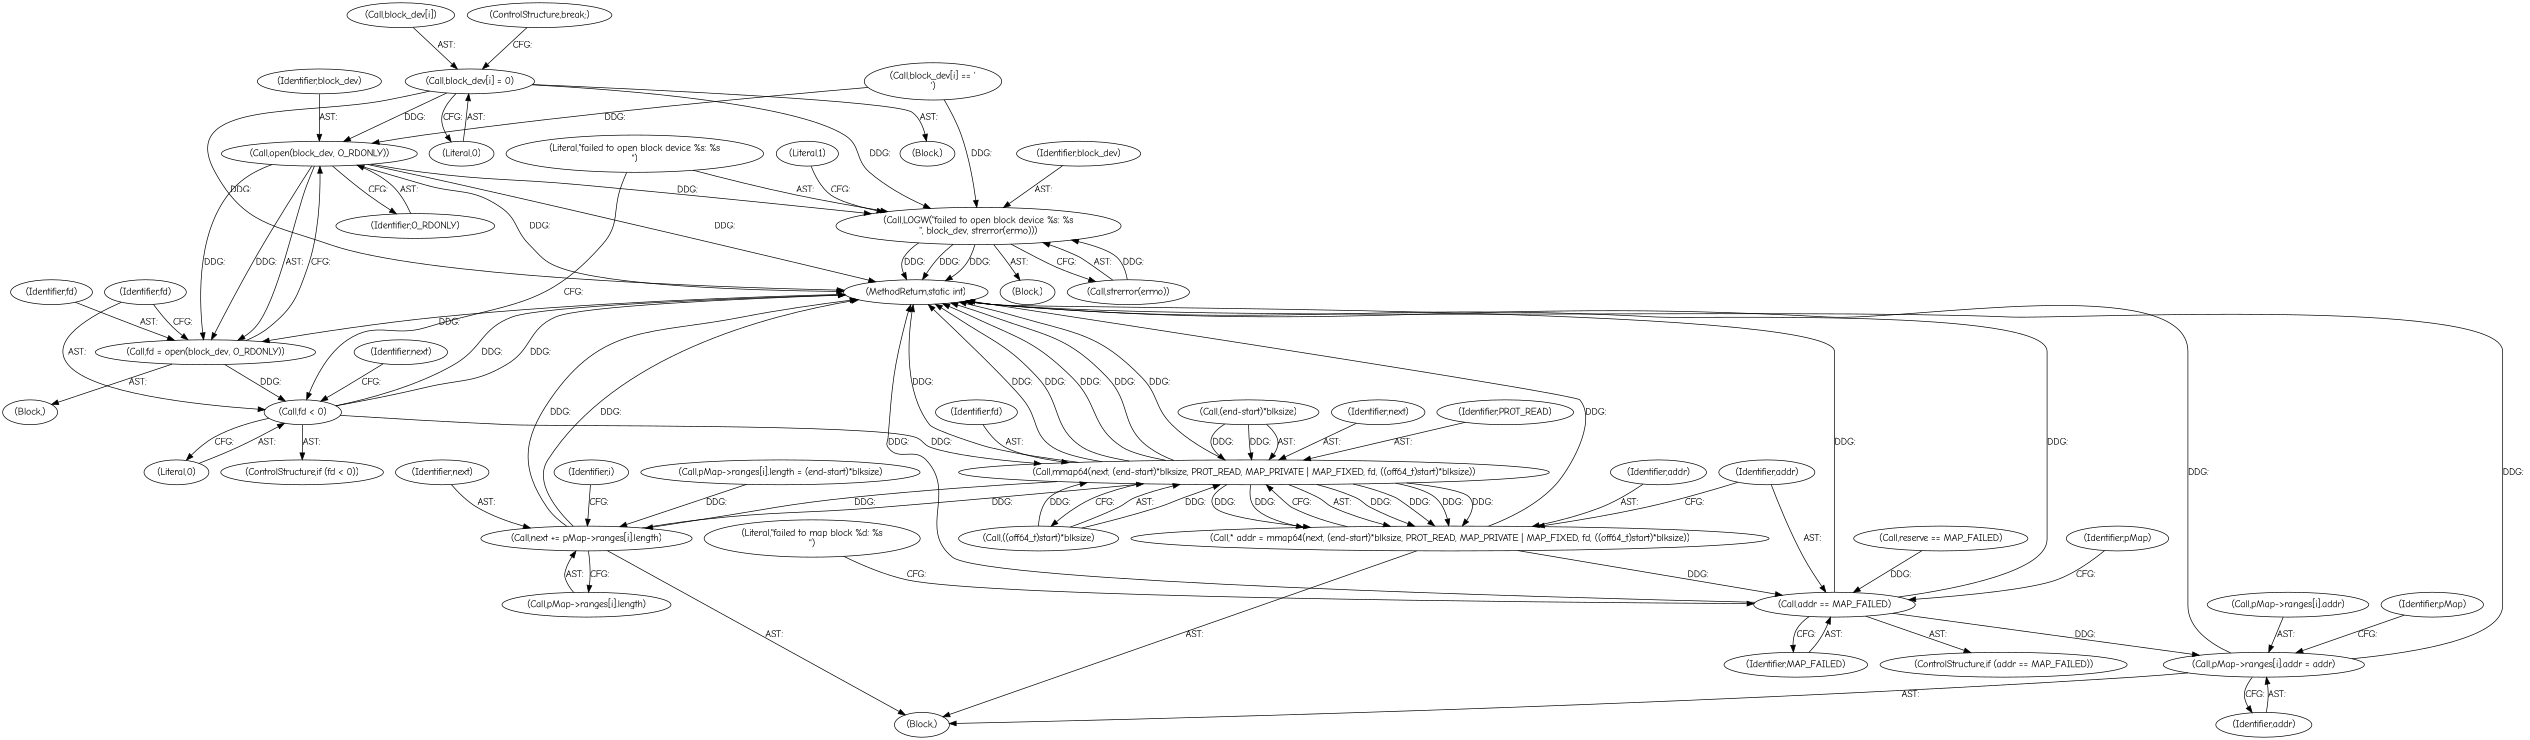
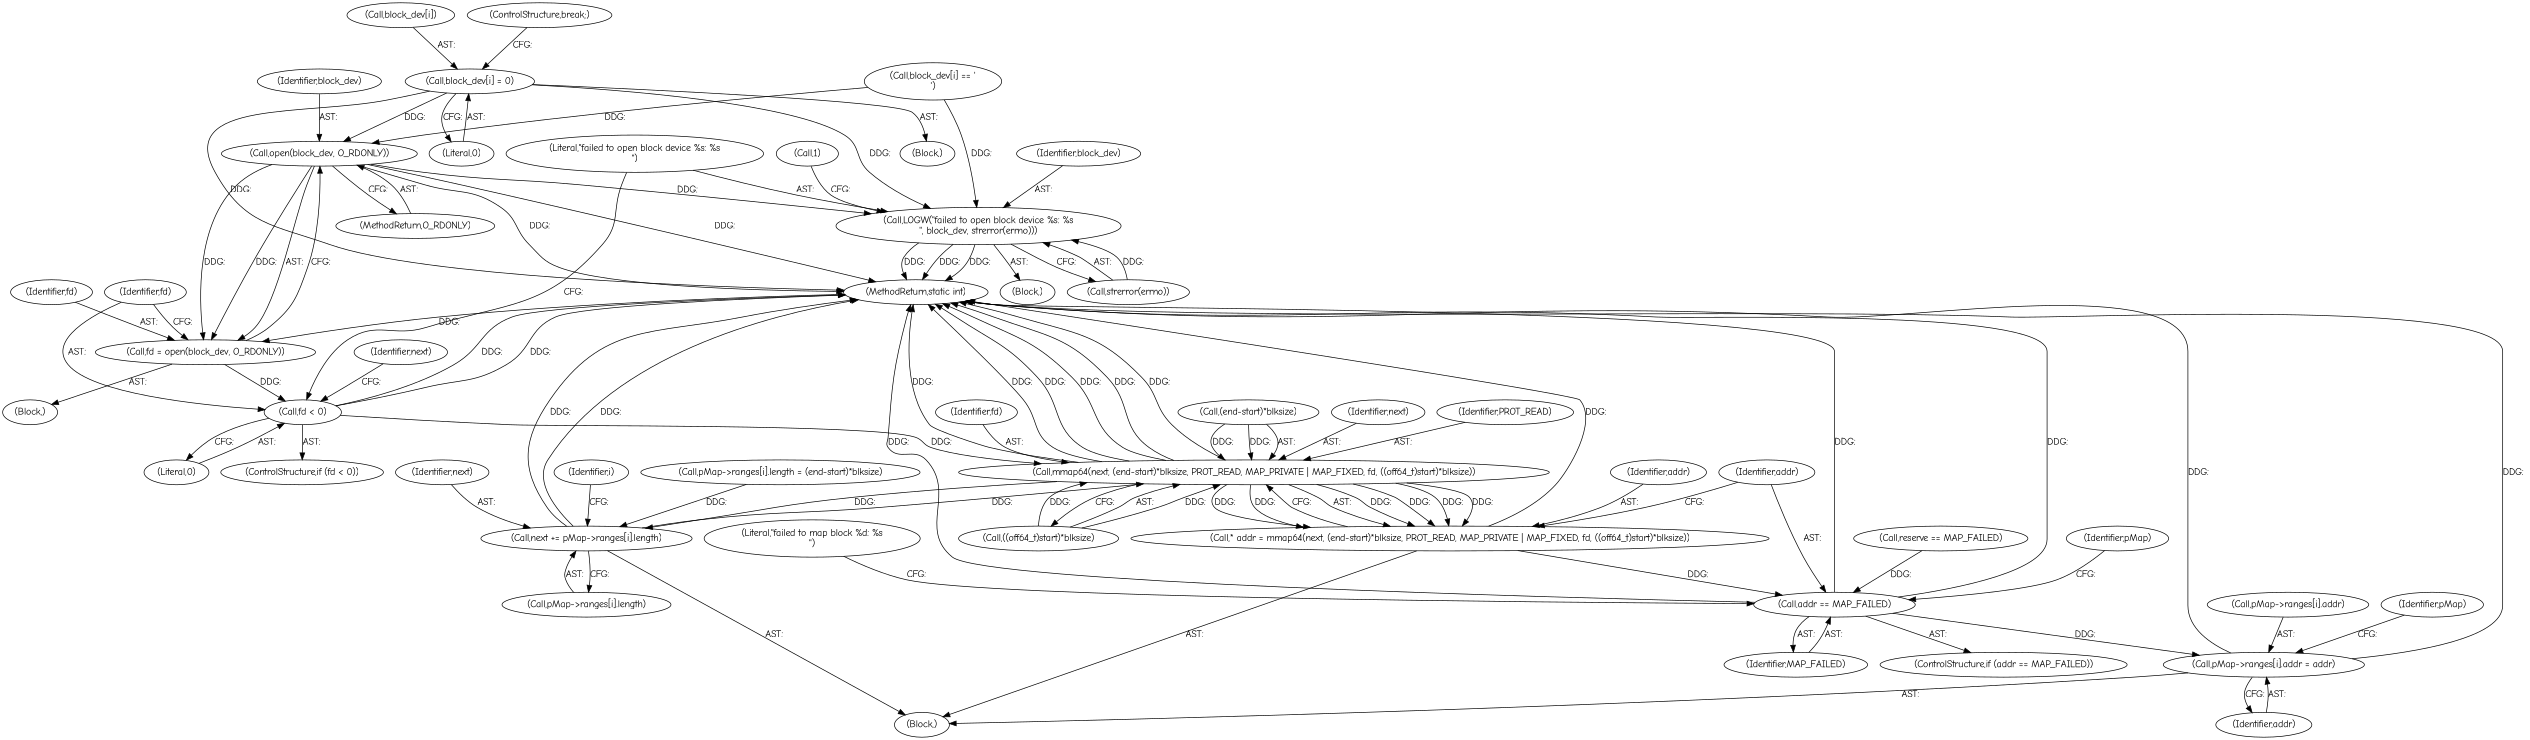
(807, 154) -> (807, 154)
(415, 226) -> (415, 226)
(1808, 635) -> (1808, 635)
